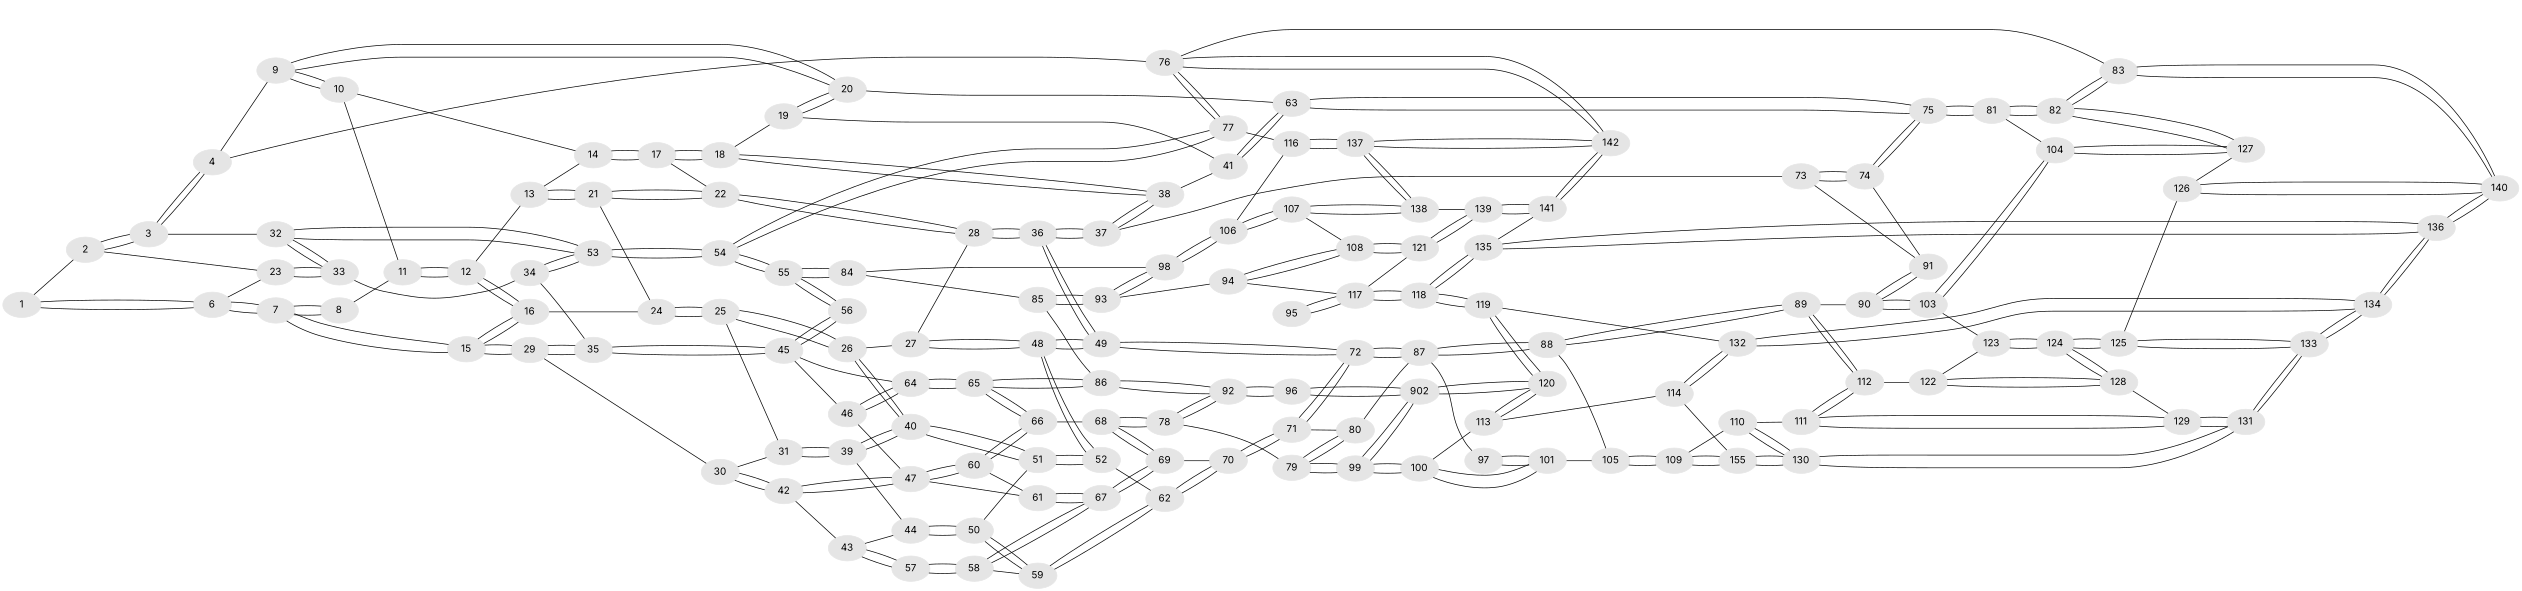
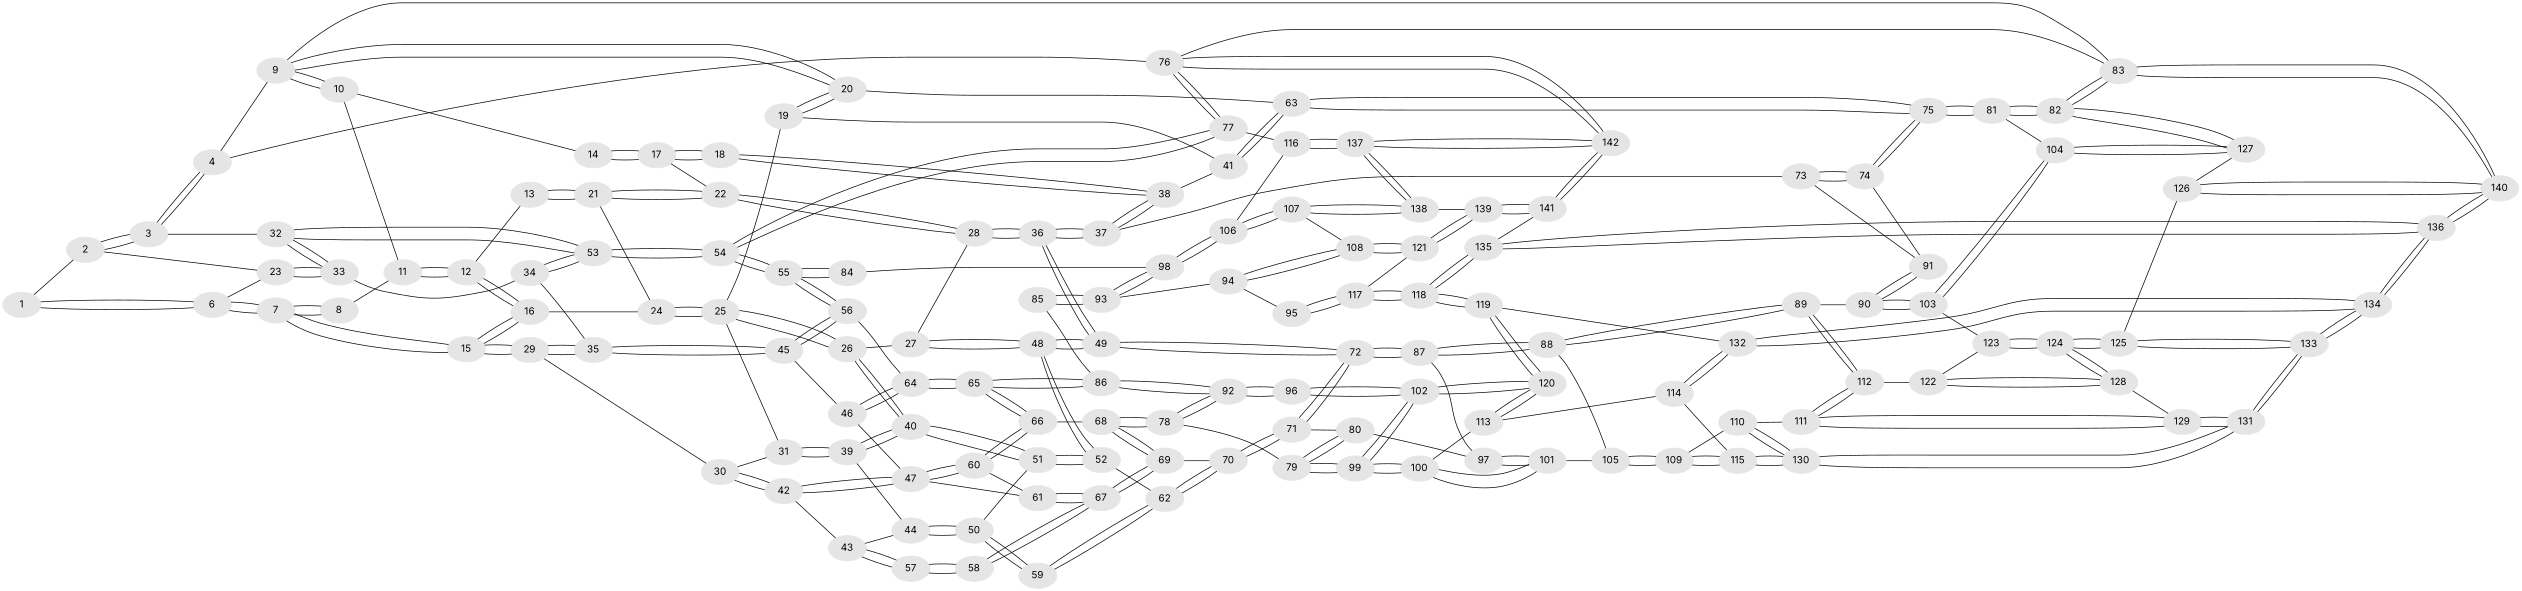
none -> (1198, 3)
(752, 136) -> (758, 216)
(562, 175) -> none
(939, 286) -> none
(1292, 289) -> (1260, 298)
(845, 373) -> (882, 351)
(1392, 382) -> (1420, 445)
(1420, 392) -> (1420, 392)
(1738, 461) -> (1738, 461)
(1006, 572) -> none
